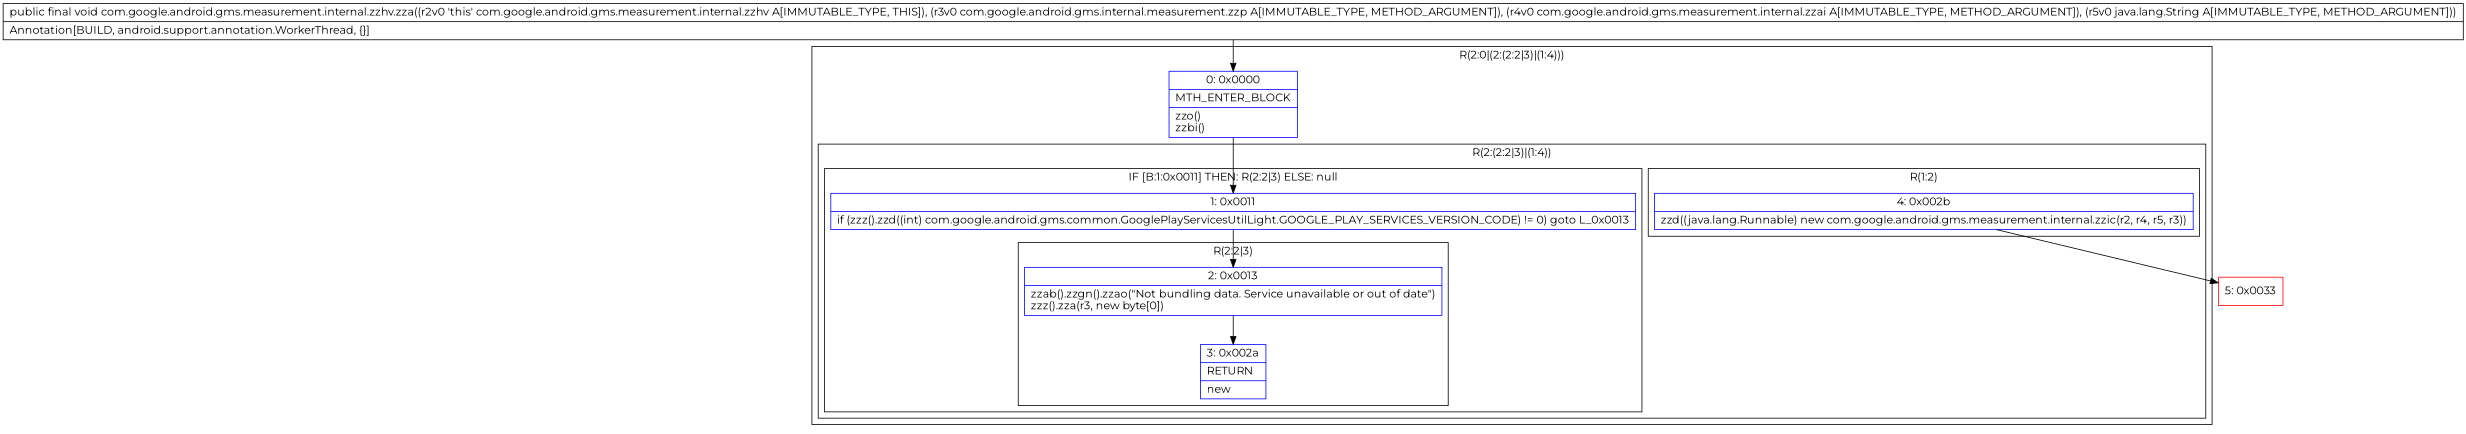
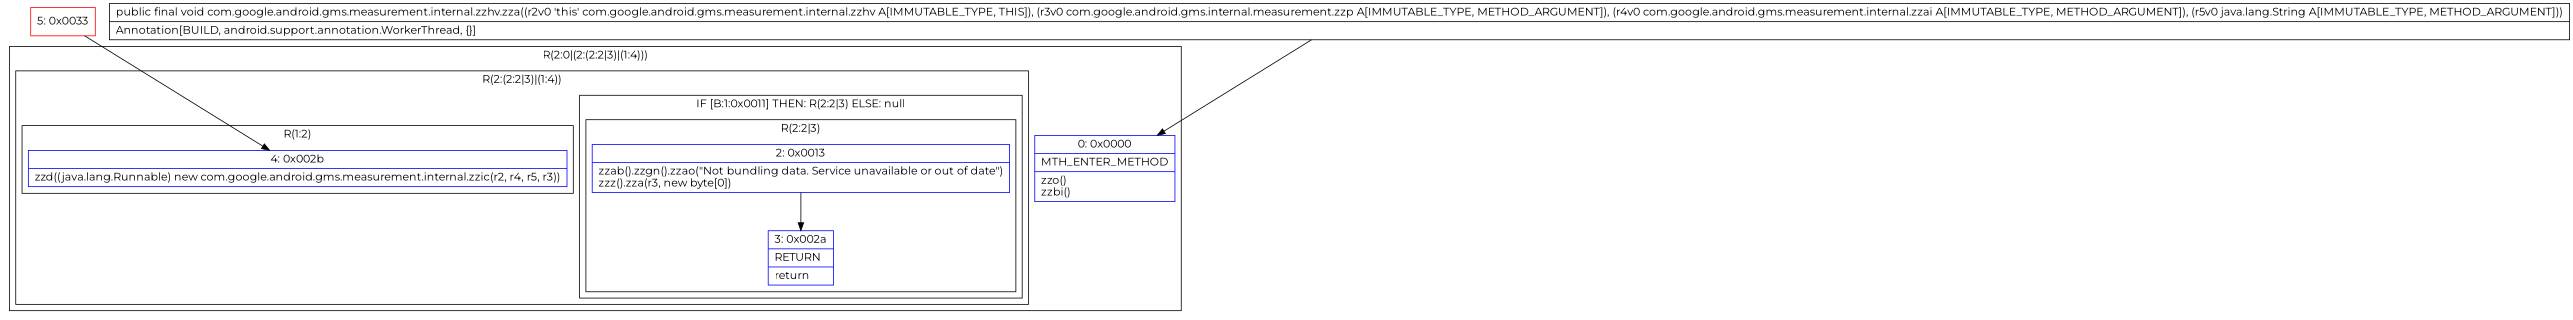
(1233, 98) -> (1105, 162)
(1233, 211) -> none
(2103, 255) -> (174, 91)
(1219, 389) -> (792, 276)
